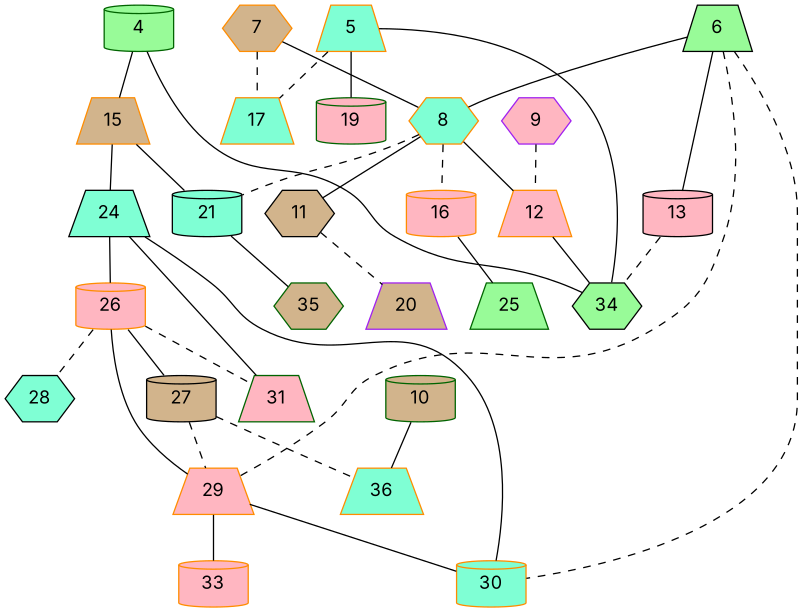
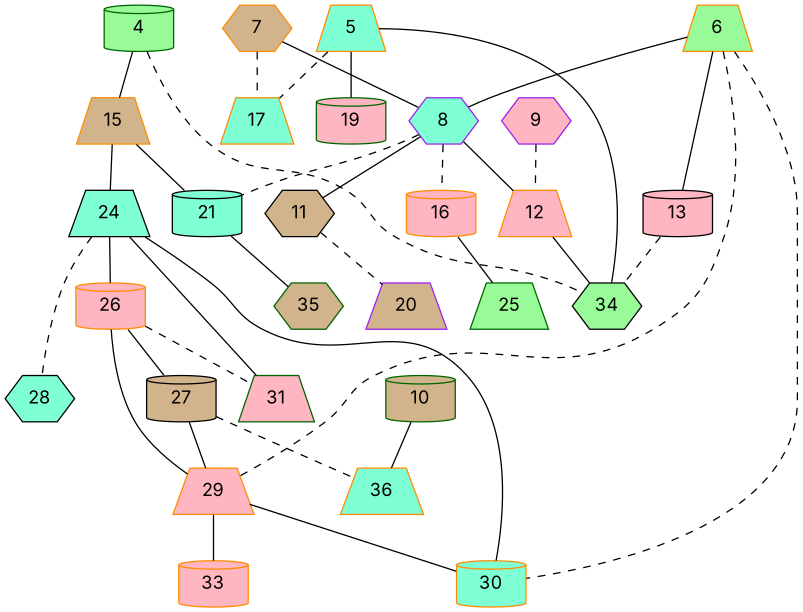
(718, 28) -> (718, 28)
(444, 121) -> (444, 121)
(348, 192) -> (348, 192)
(75, 353) -> (57, 302)
(197, 445) -> (197, 445)
